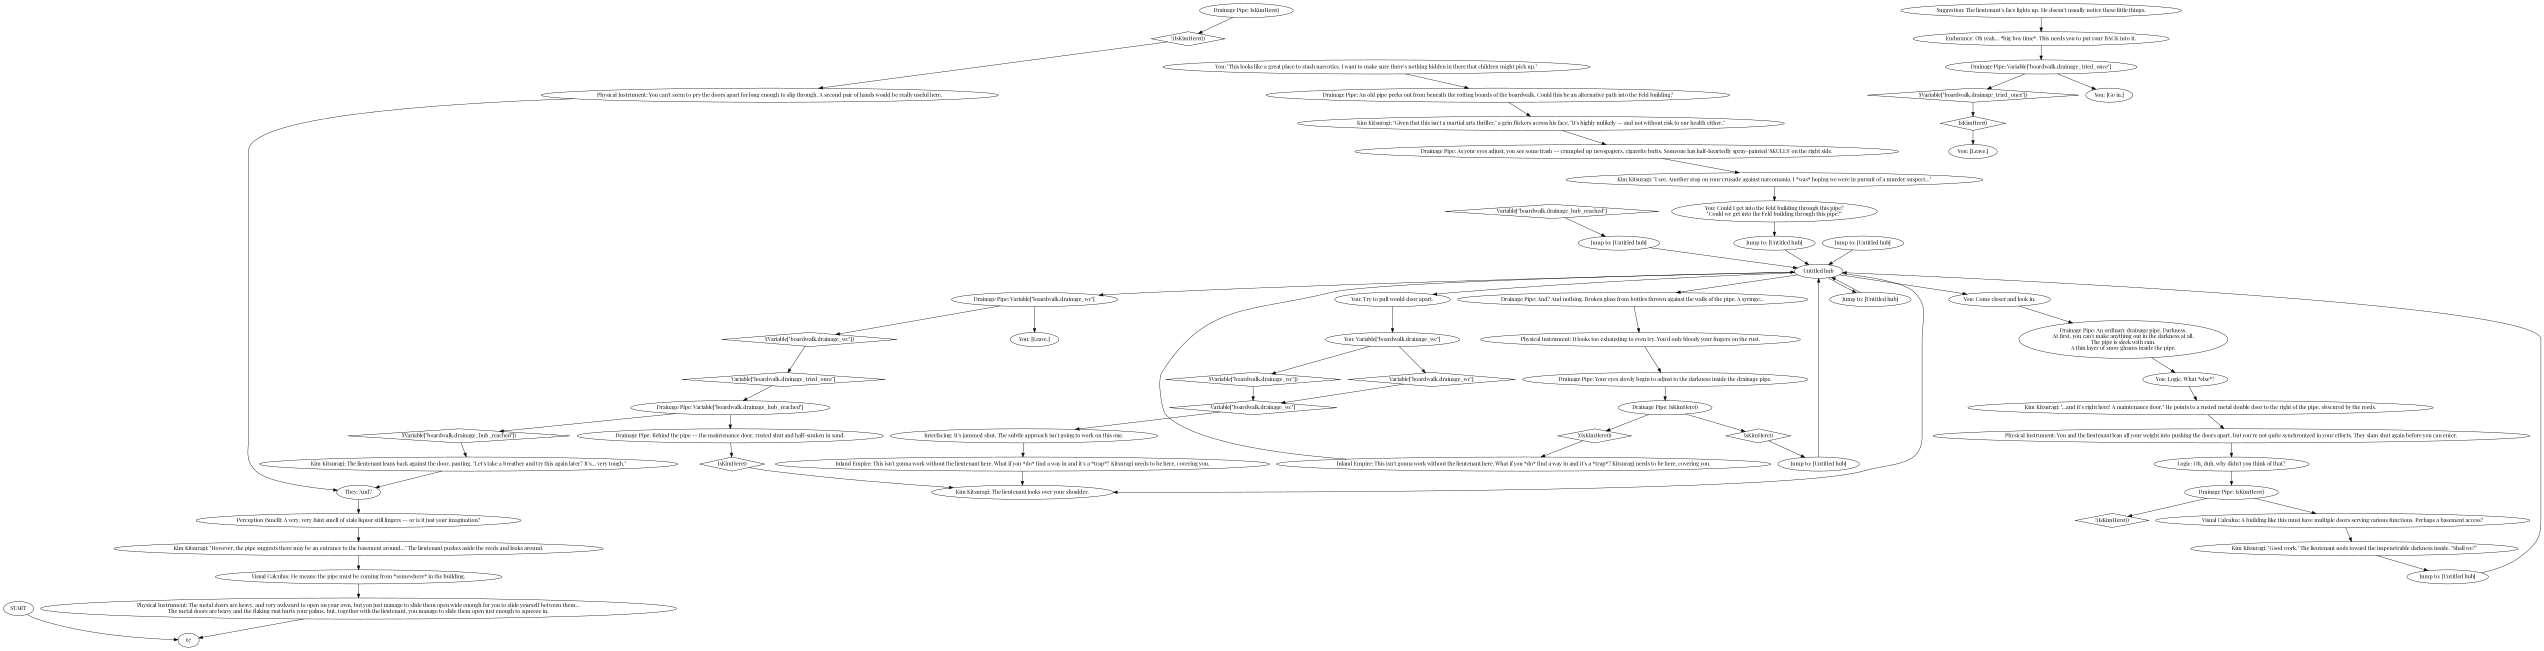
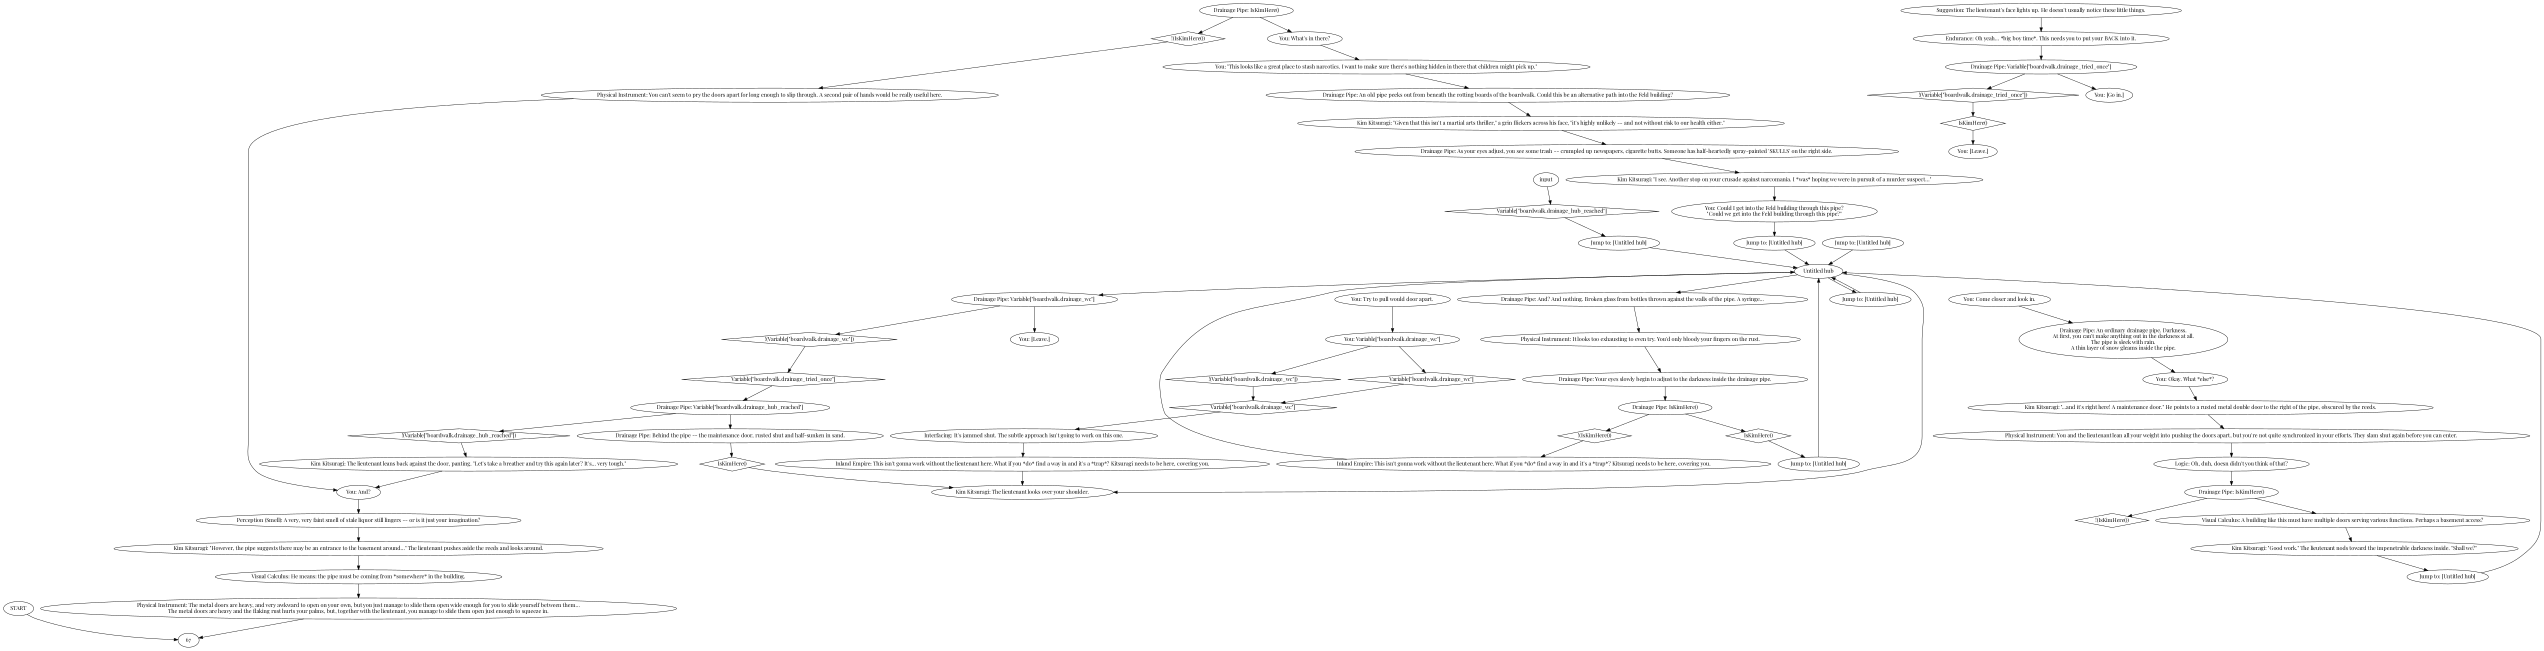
none -> (1305, 39)
none -> (1546, 180)
(1616, 281) -> none
(1910, 286) -> none
(2185, 379) -> (2185, 379)
(2231, 464) -> (2231, 464)
(359, 492) -> (359, 492)
